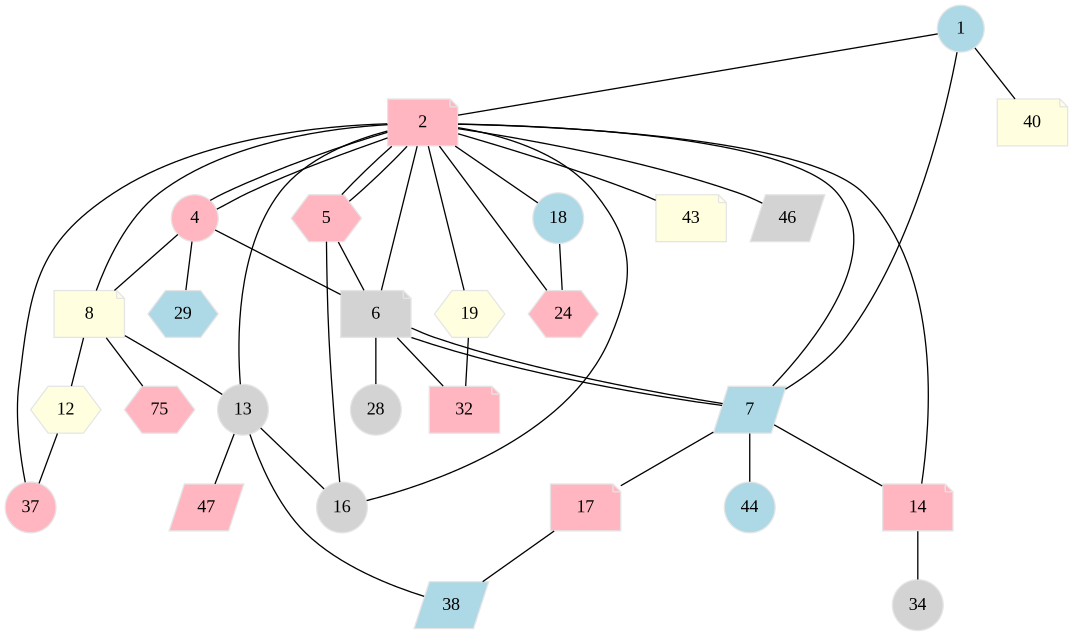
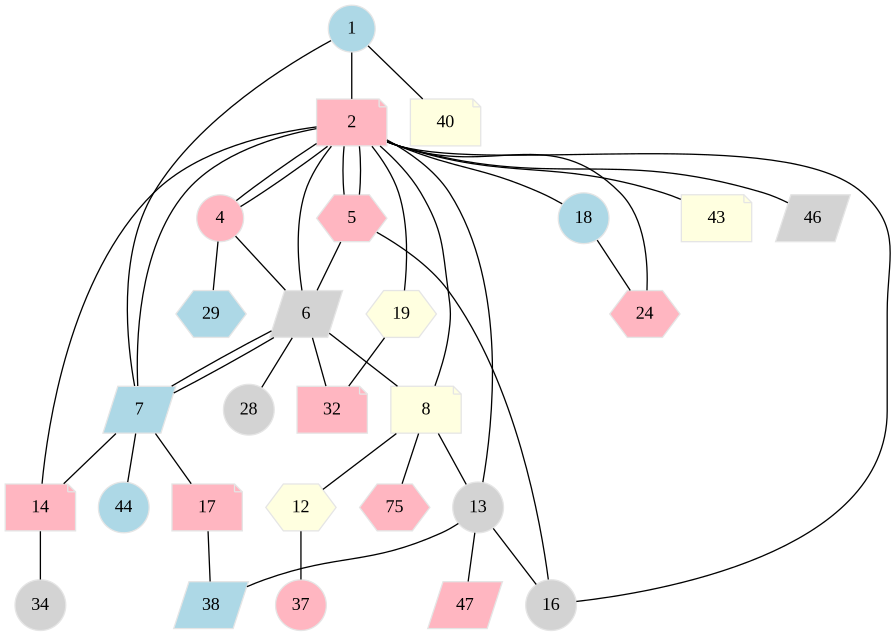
(99, 204) -> none
(146, 262) -> (360, 357)
(376, 314) -> (306, 314)
